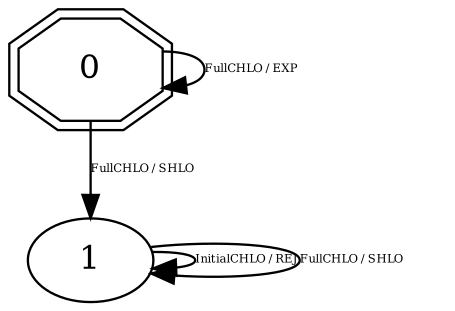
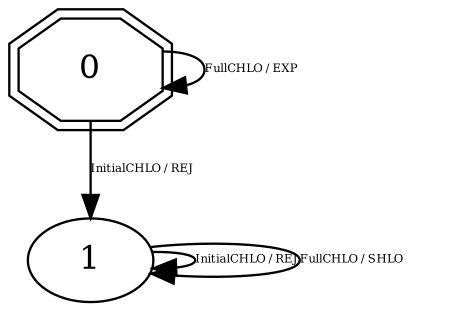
(143, 170) -> (143, 170)
